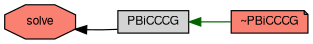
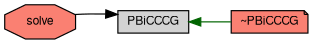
(102, 30) -> (90, 14)
